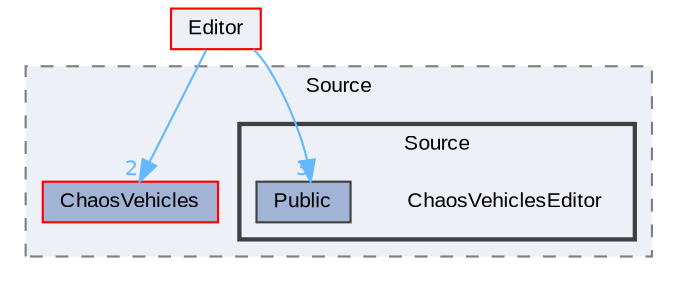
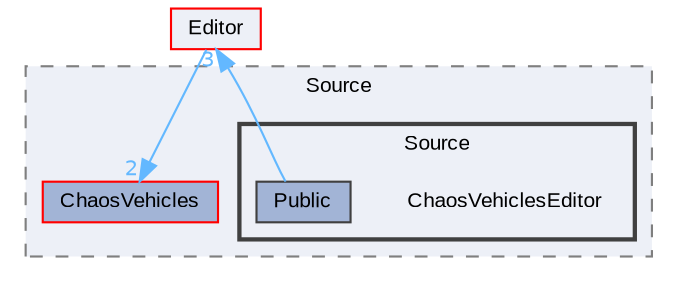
(286, 102) -> (265, 139)
